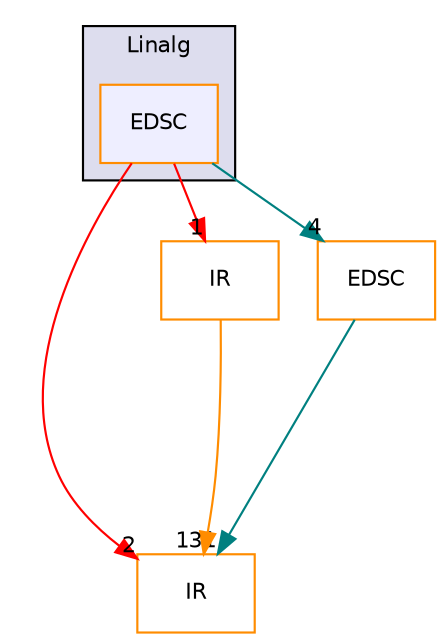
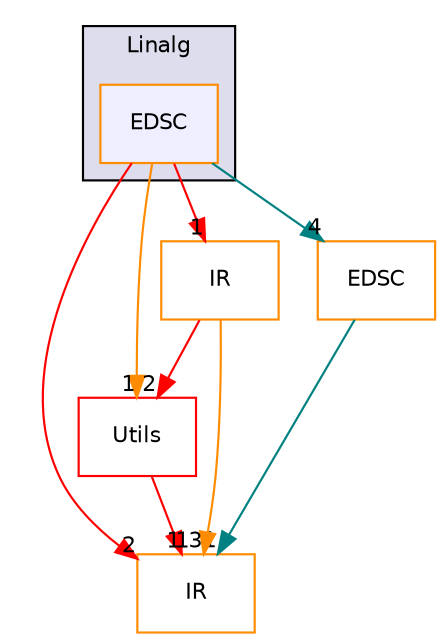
none -> (137, 437)
